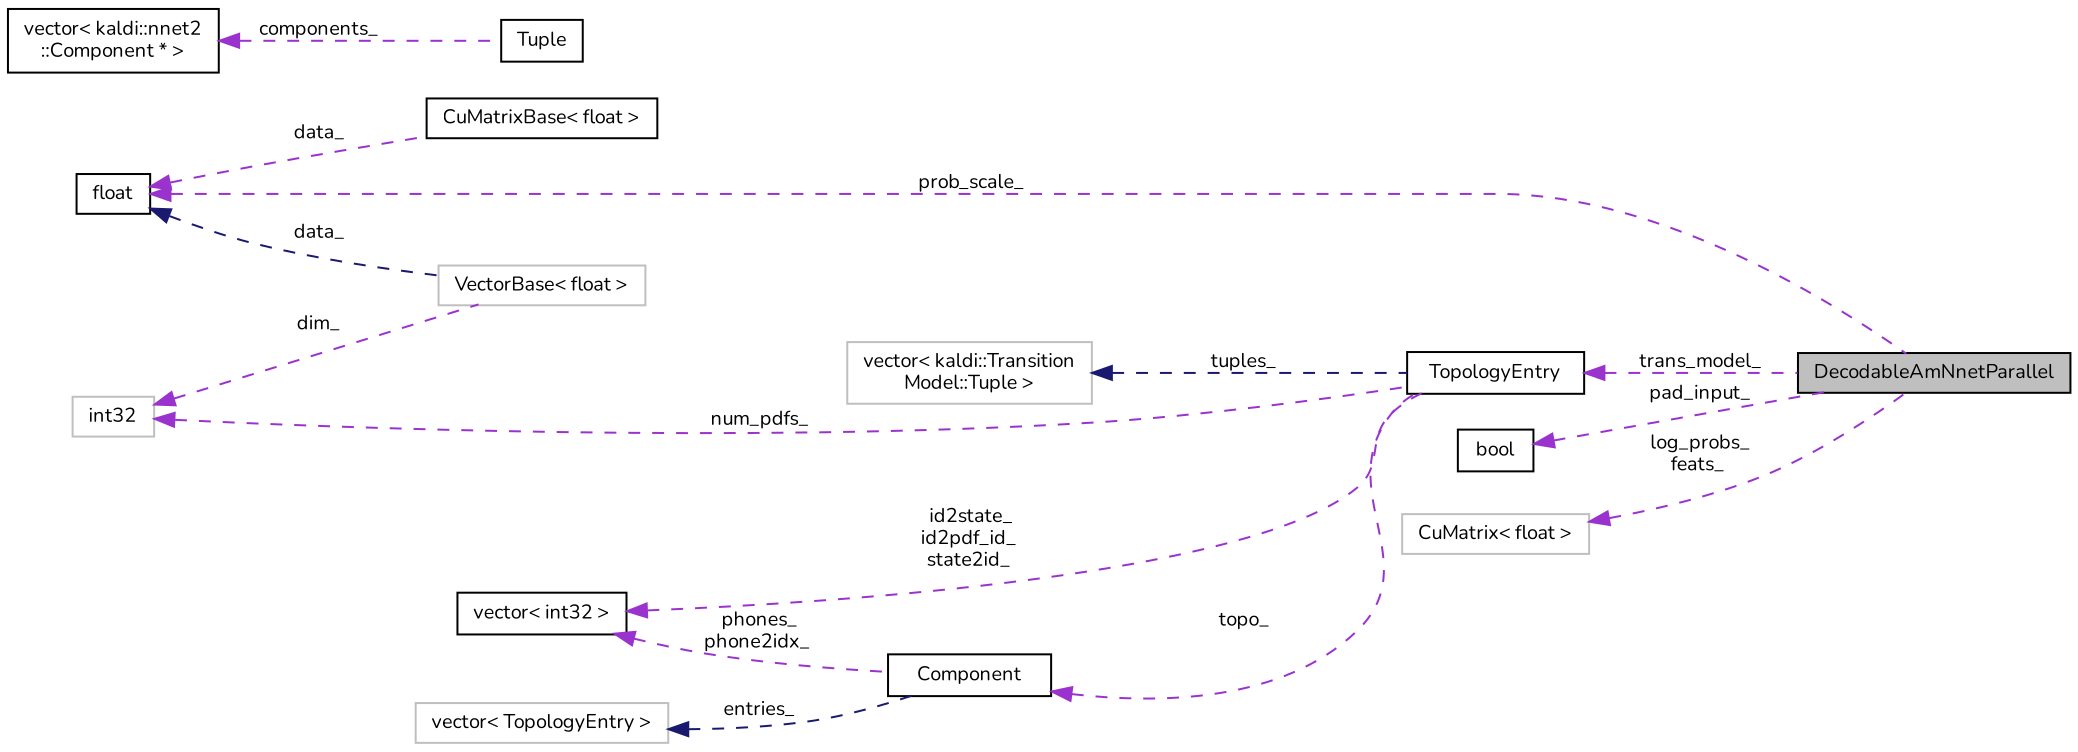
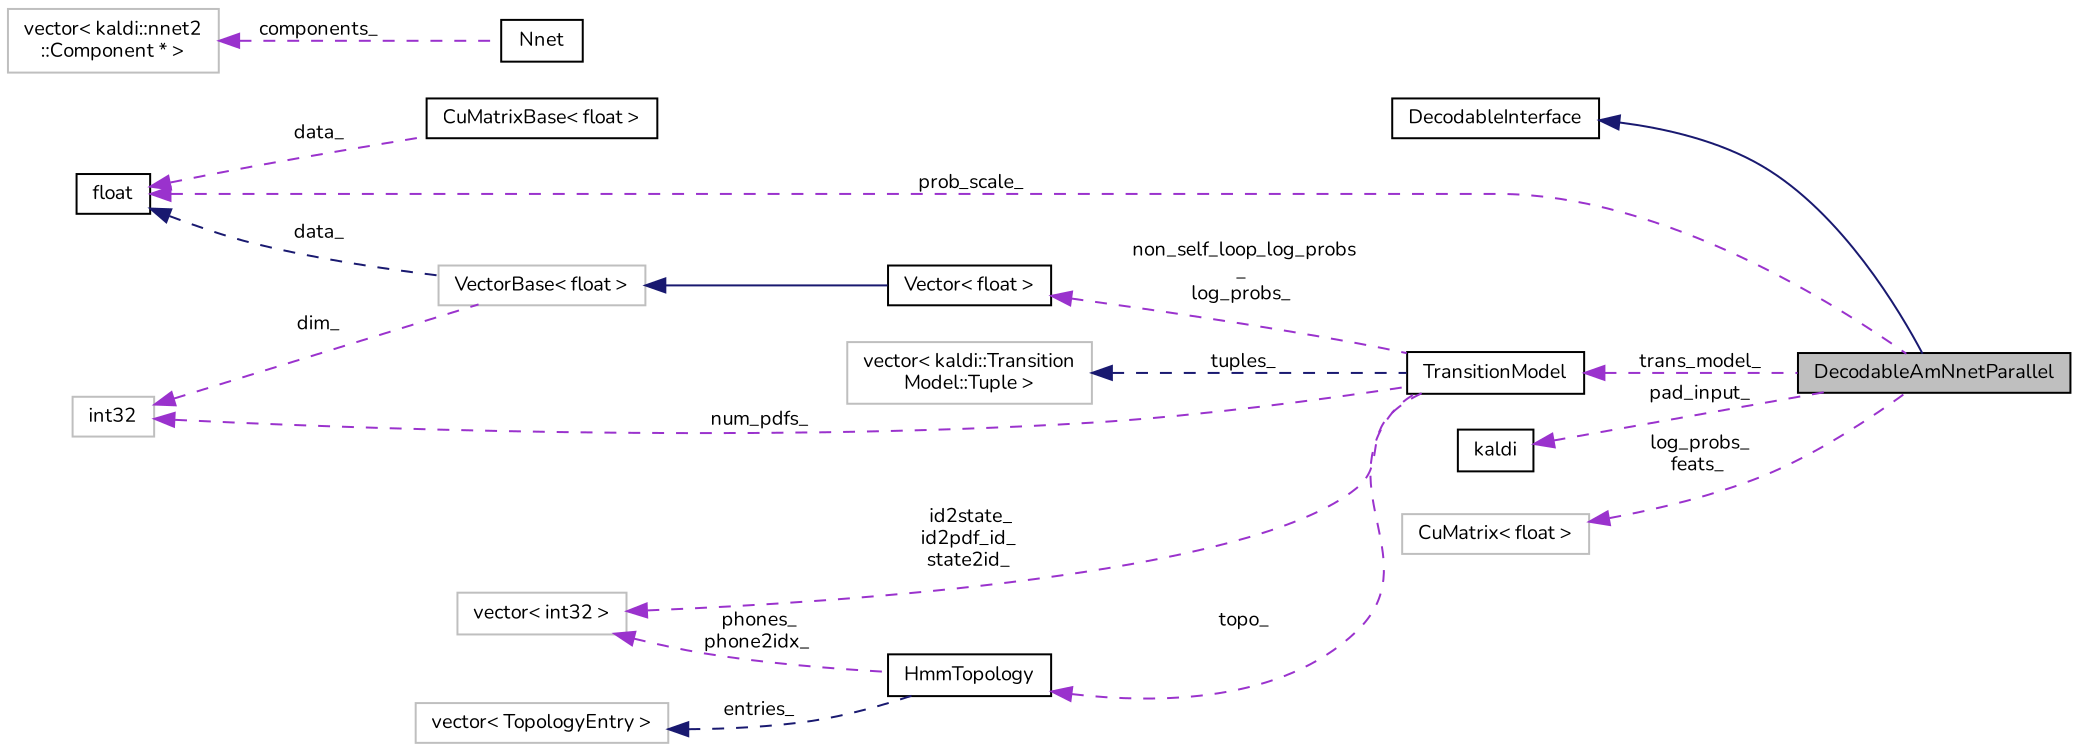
(113, 41) -> (113, 41)
(542, 41) -> (542, 41)
none -> (1496, 118)
none -> (970, 285)
(1496, 373) -> (1496, 373)
(1496, 450) -> (1496, 450)
(542, 614) -> (542, 614)
(970, 675) -> (970, 675)
